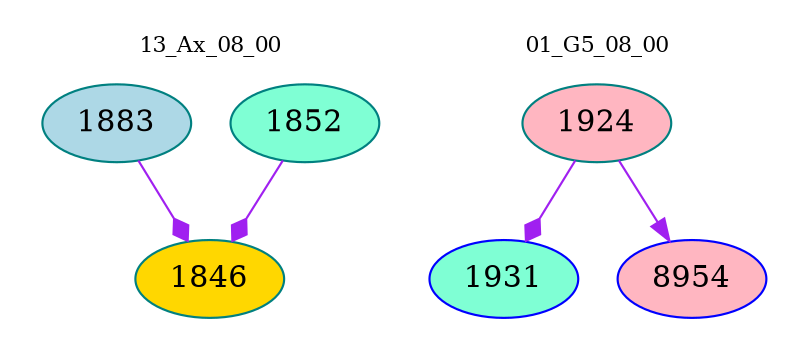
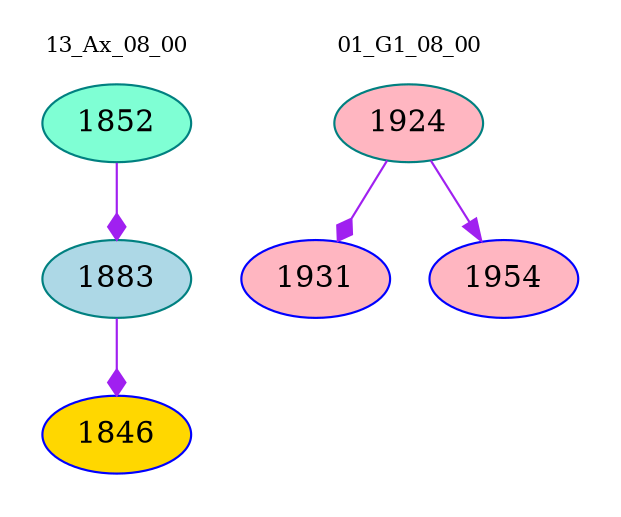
(598, 46) -> (410, 46)
(265, 189) -> (117, 188)
(210, 279) -> (117, 435)
(504, 279) -> (316, 279)
(692, 279) -> (504, 279)
